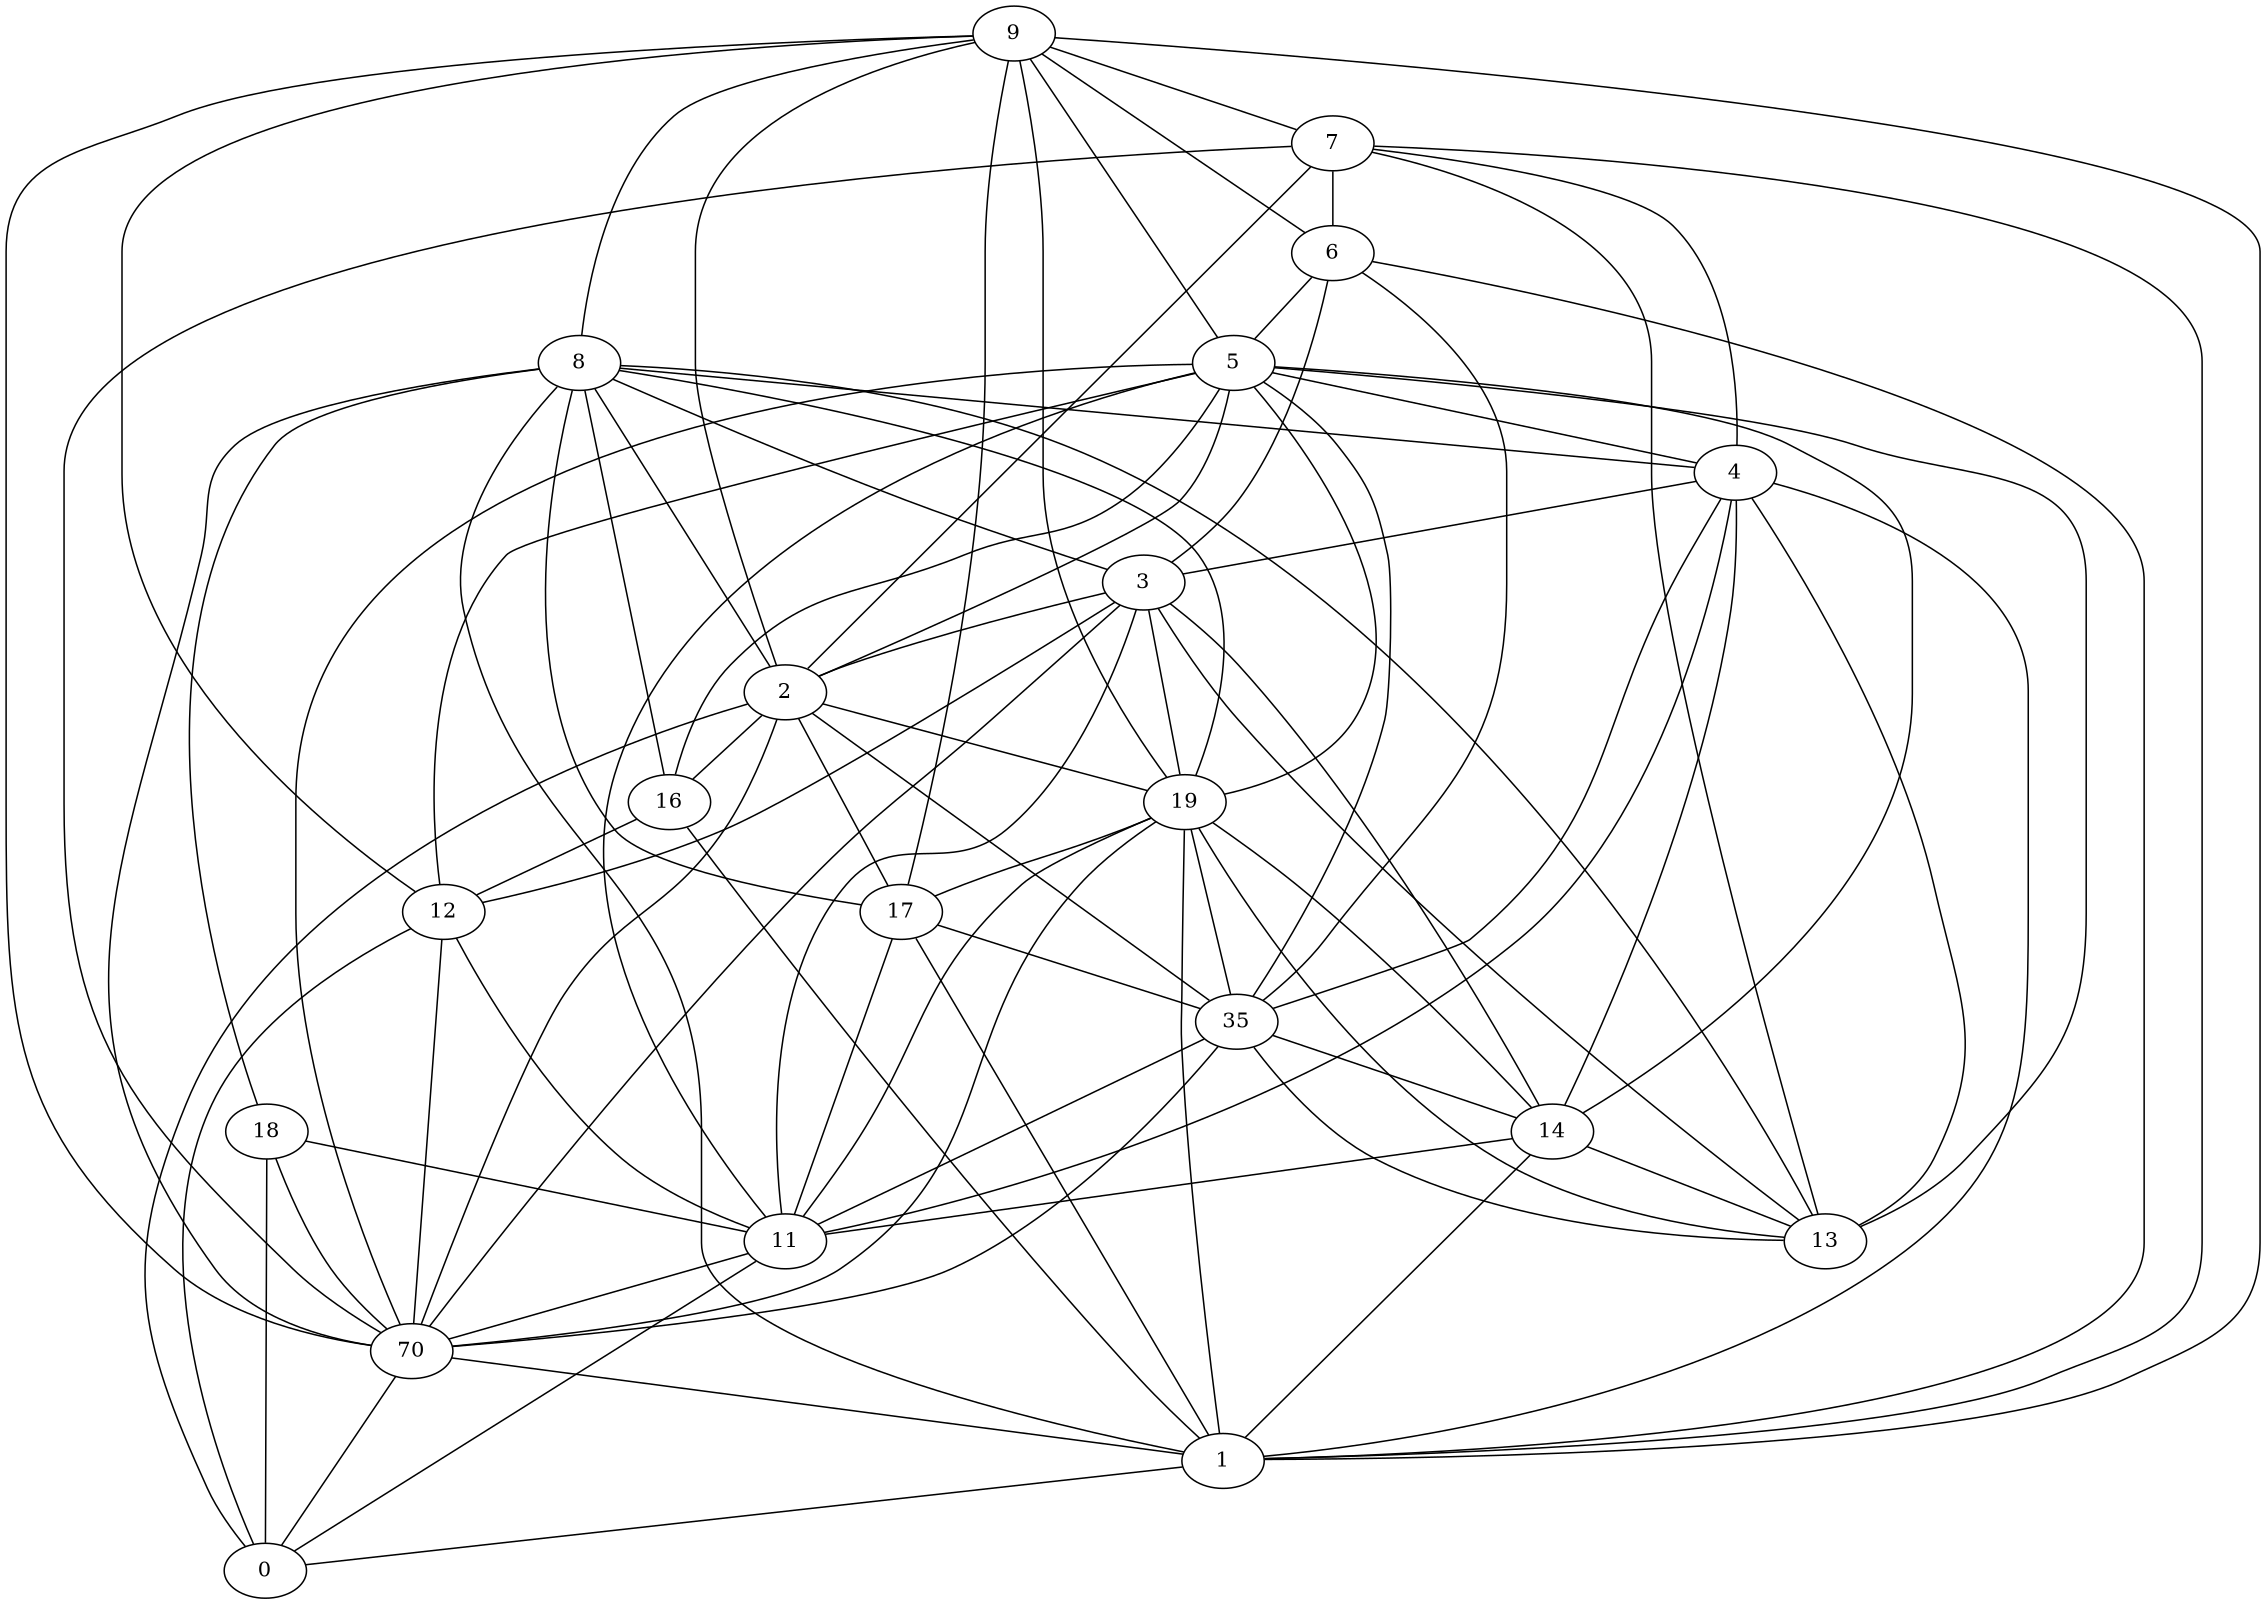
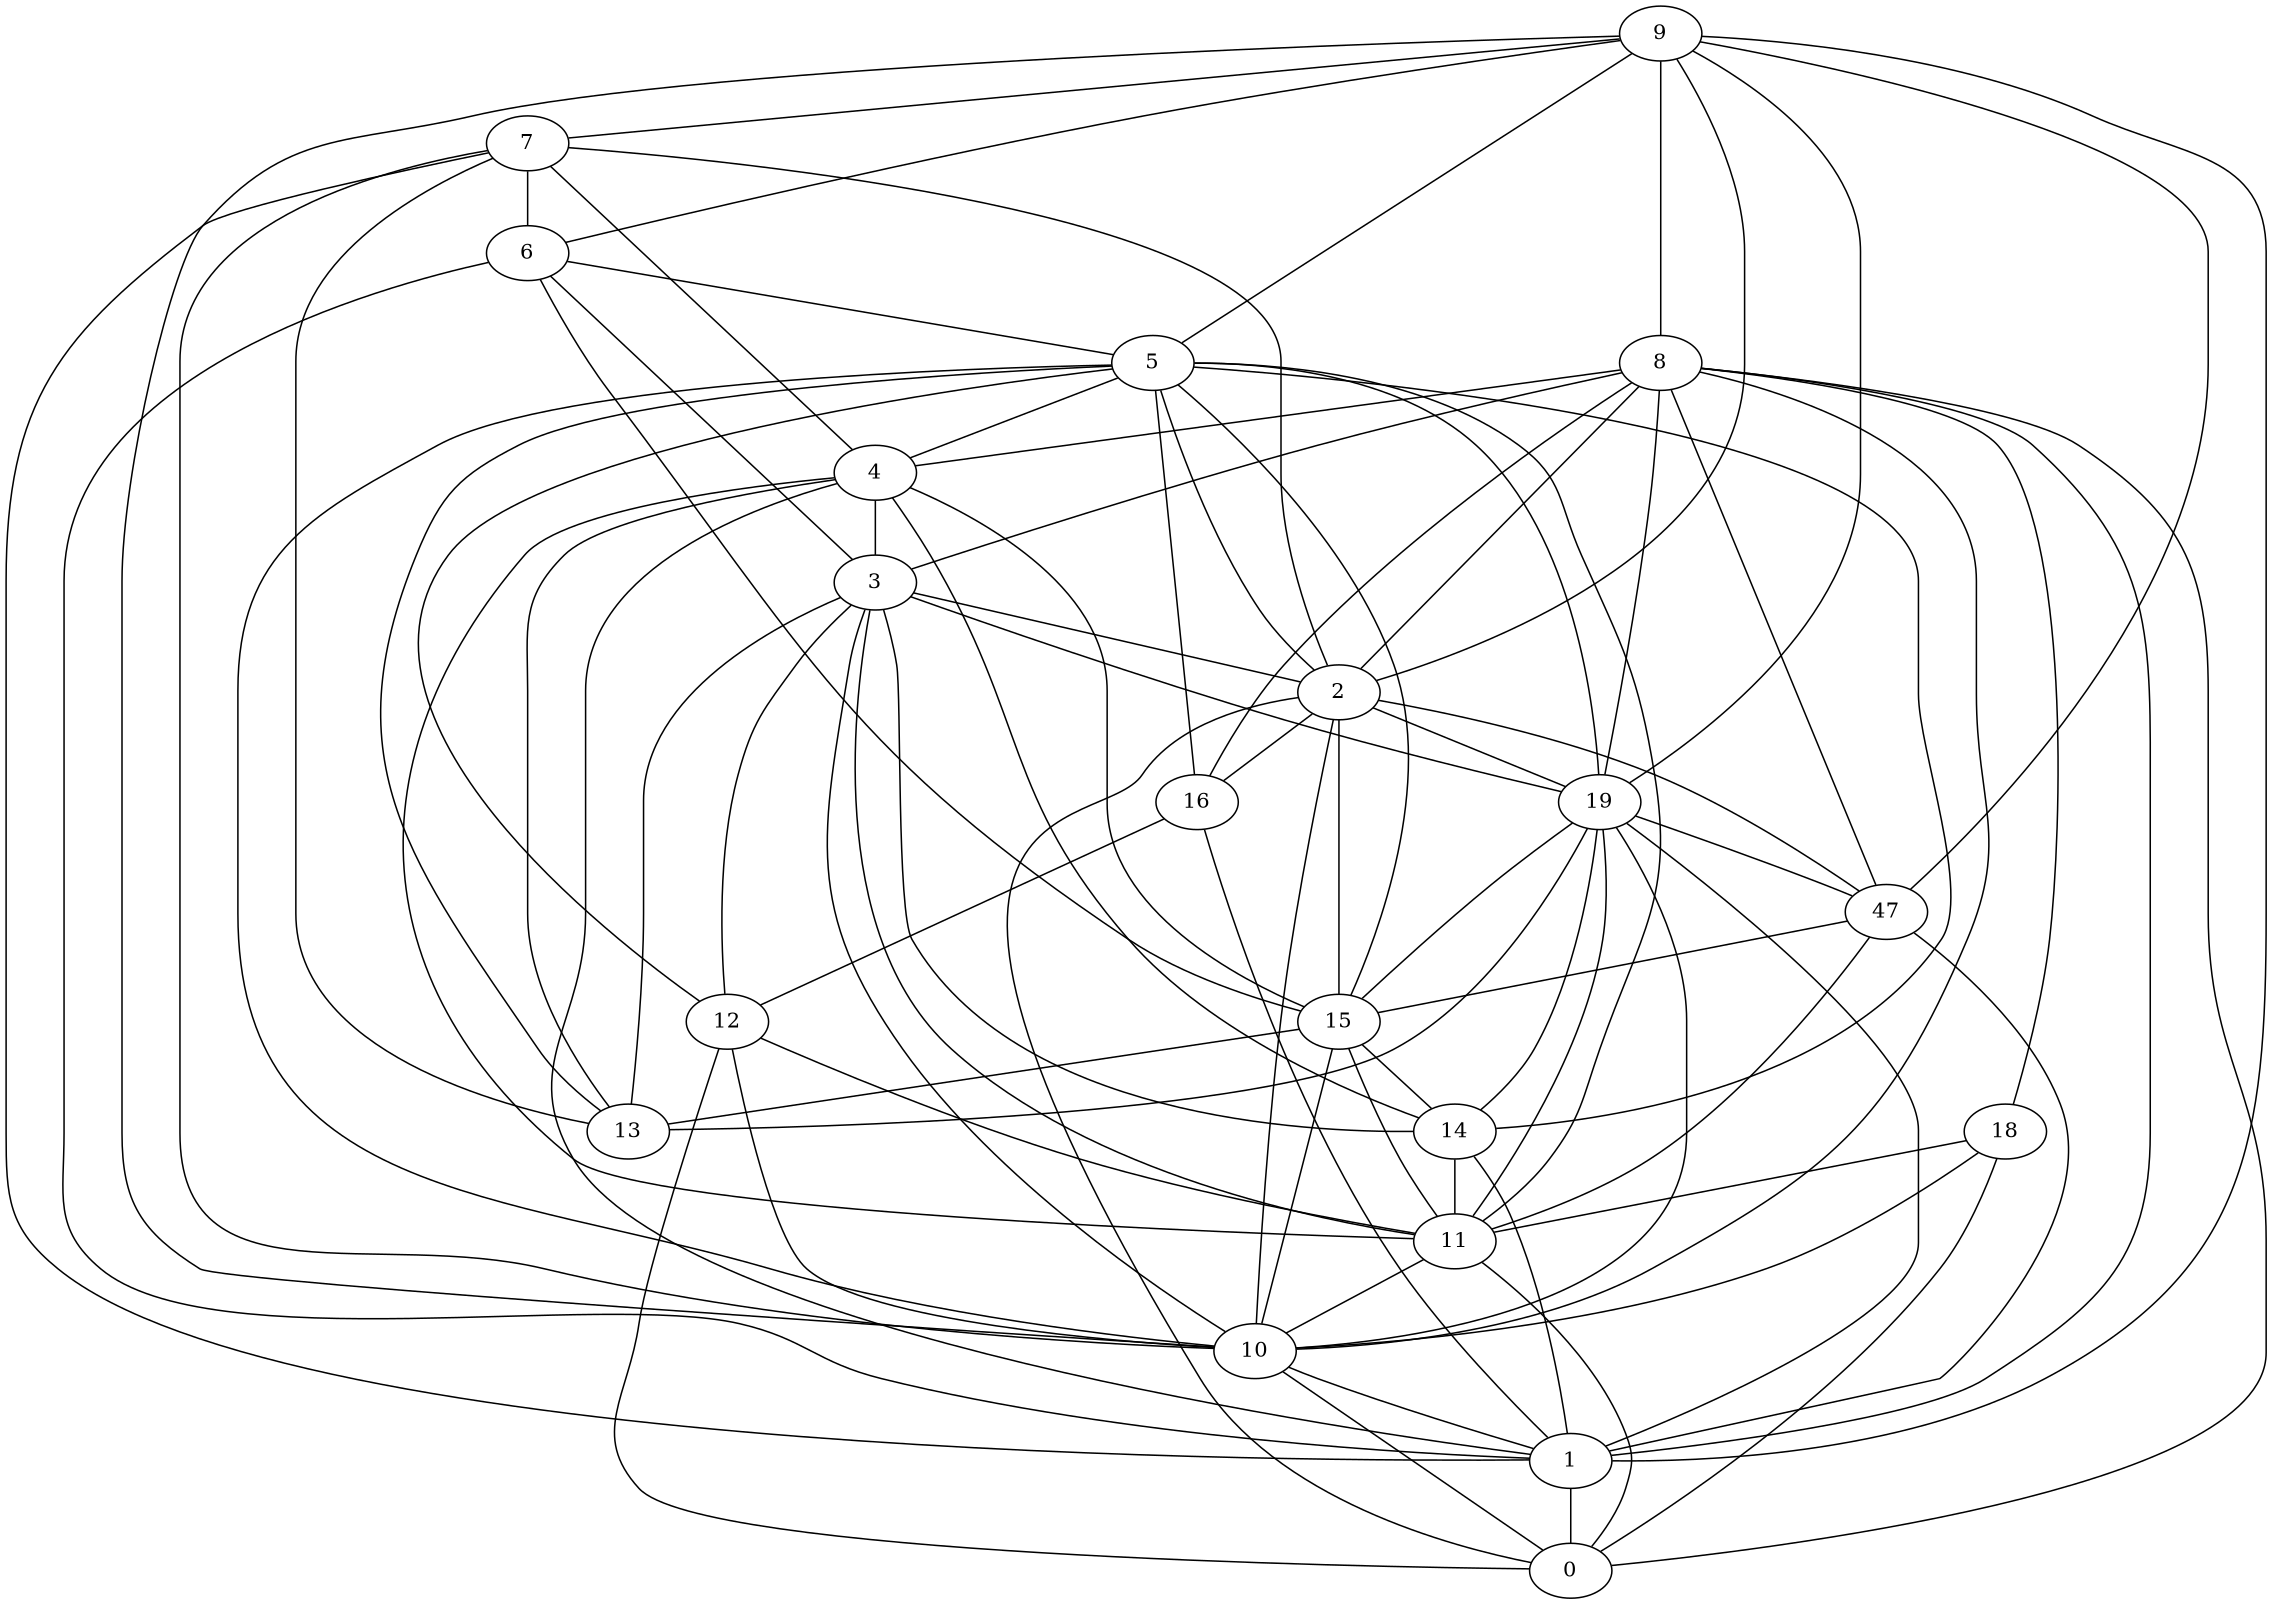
(163, 184) -> none
(1336, 612) -> (2226, 1040)
(901, 912) -> (1886, 912)
(1237, 1022) -> (1339, 1022)
(1689, 1186) -> none
(412, 1351) -> (1255, 1351)
